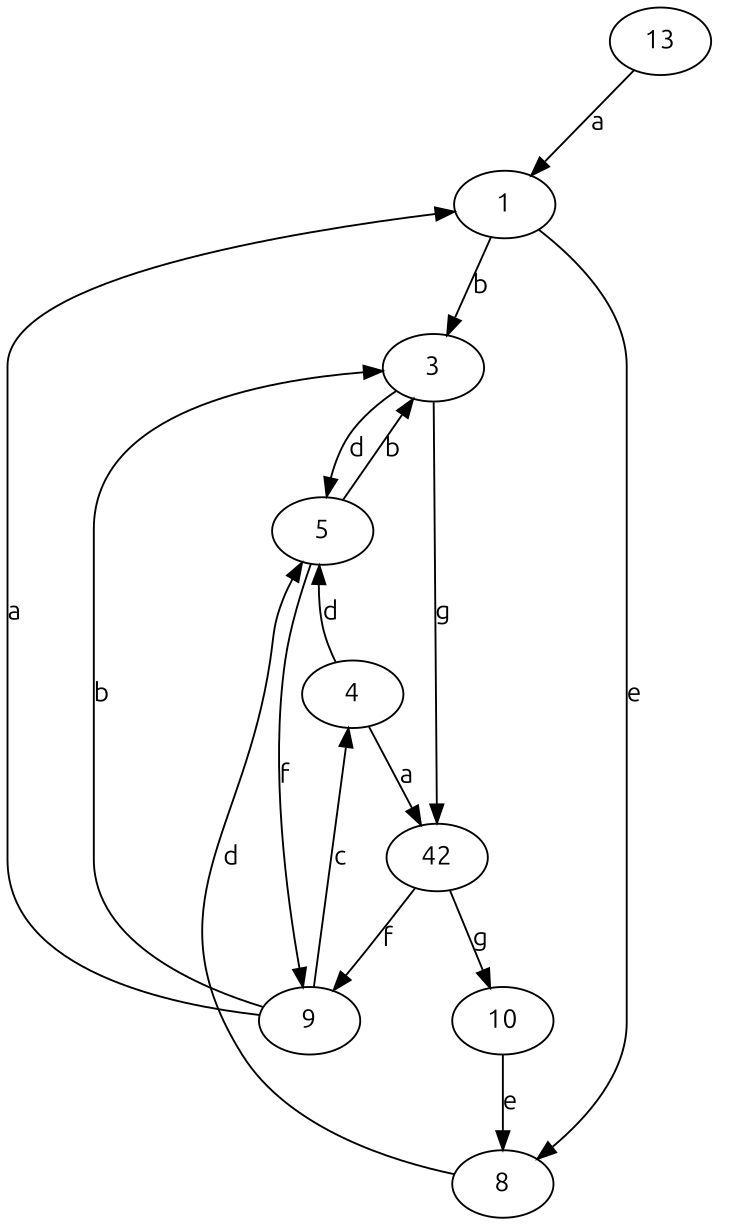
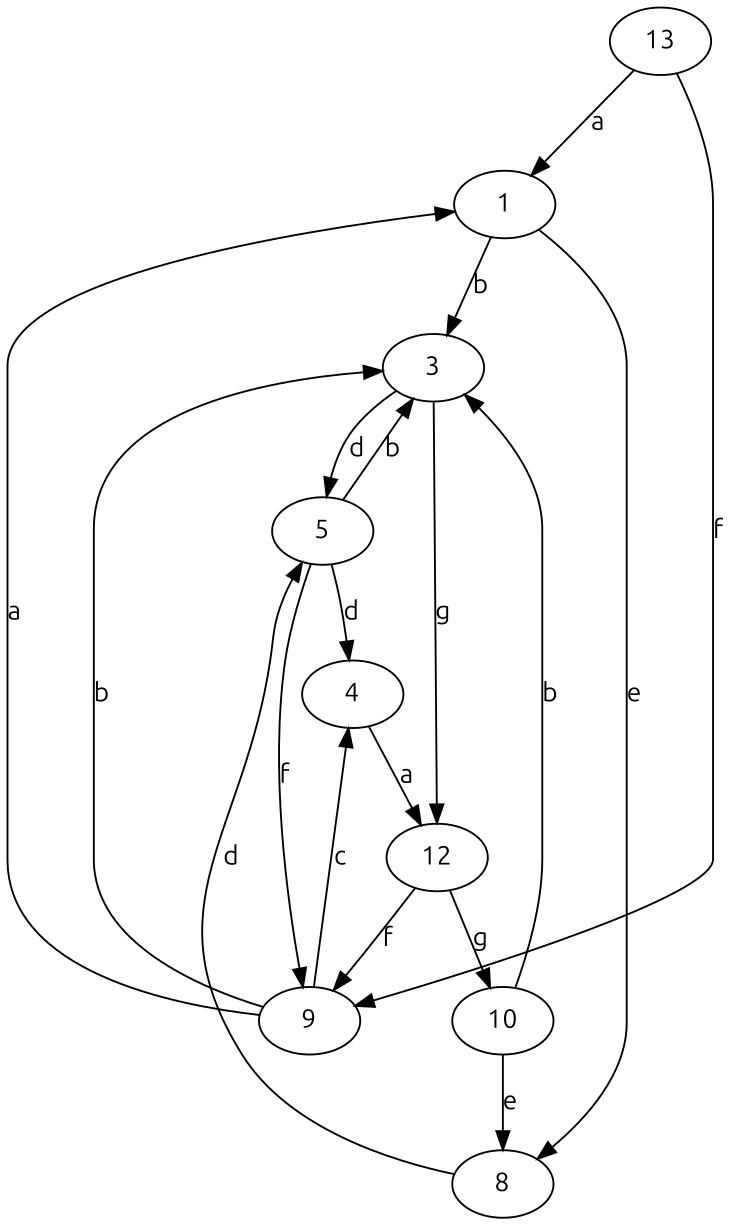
(322, 624) -> (340, 603)
none -> (713, 649)
none -> (542, 690)
(437, 858) -> (437, 858)
